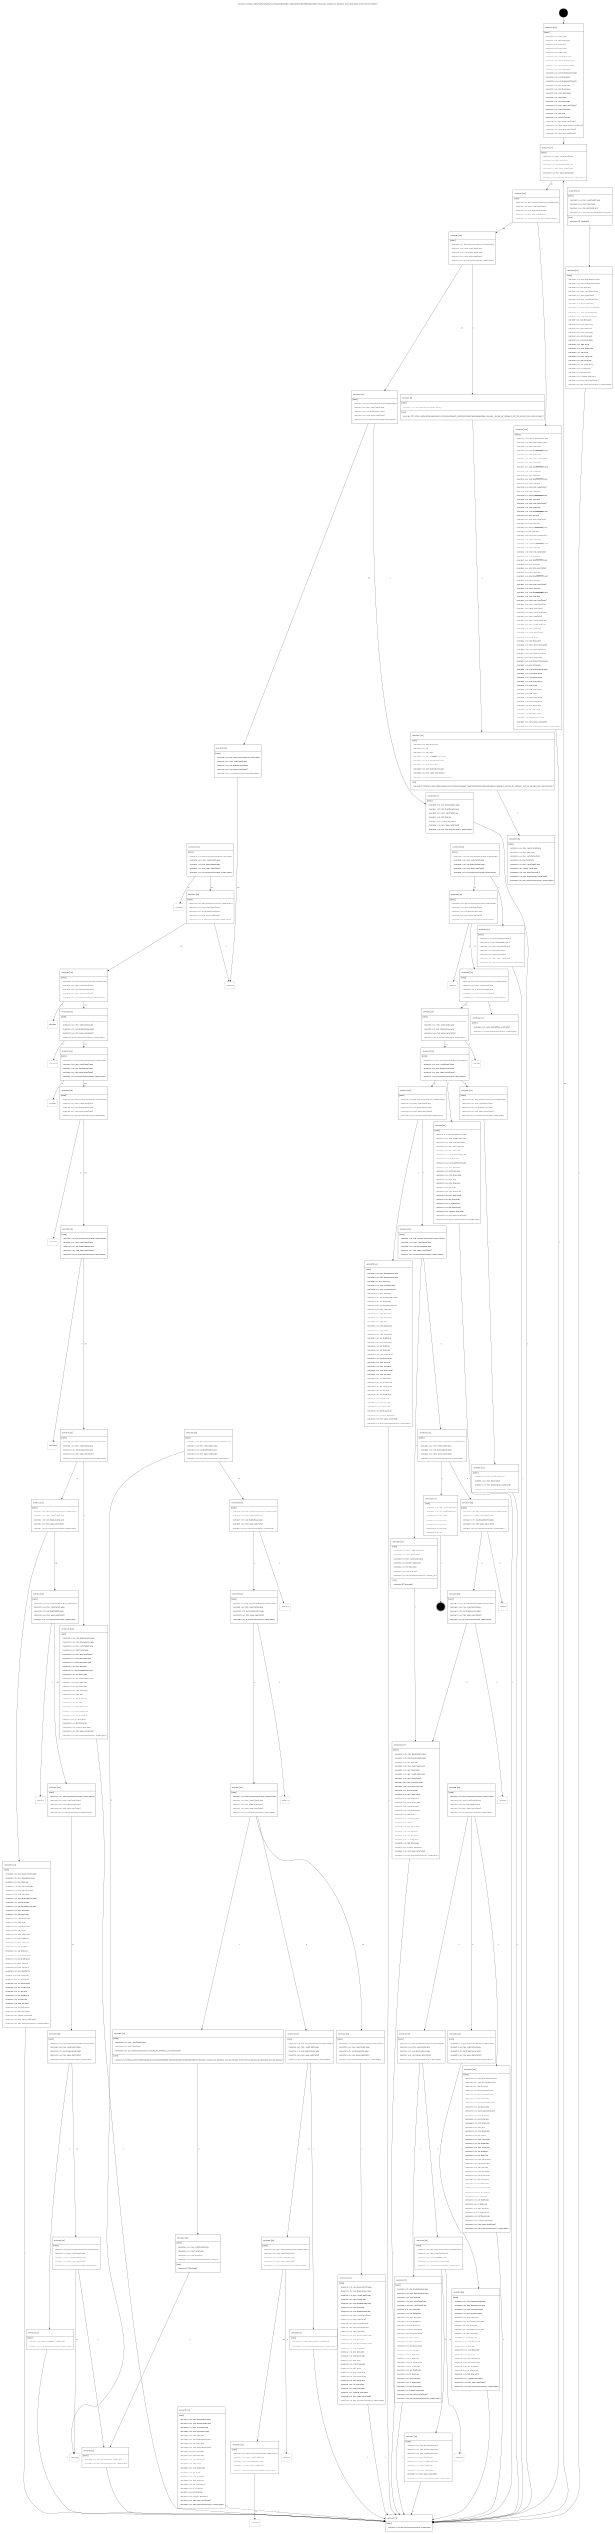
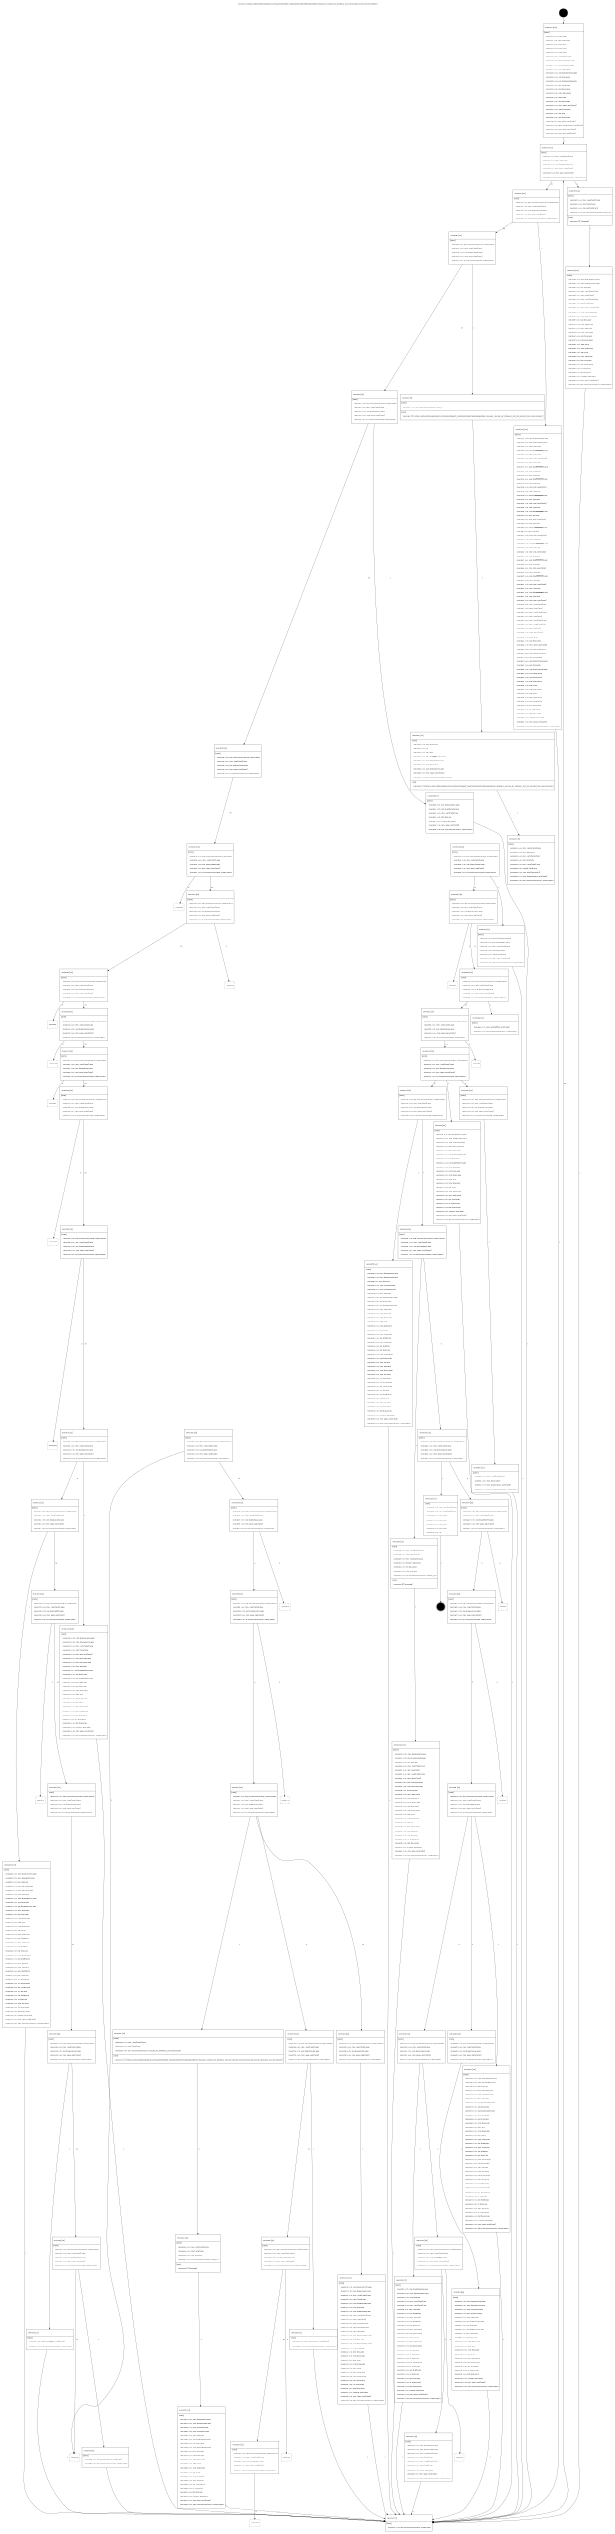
none -> (576, 184)
(237, 879) -> (224, 810)
(450, 1682) -> (471, 1703)
(150, 2359) -> (199, 2339)
